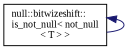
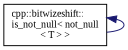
(55, 25) -> (55, 25)
